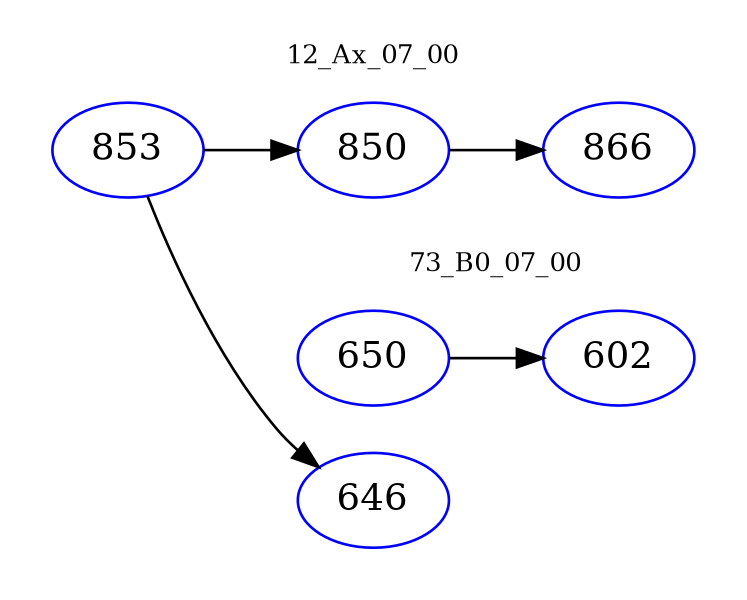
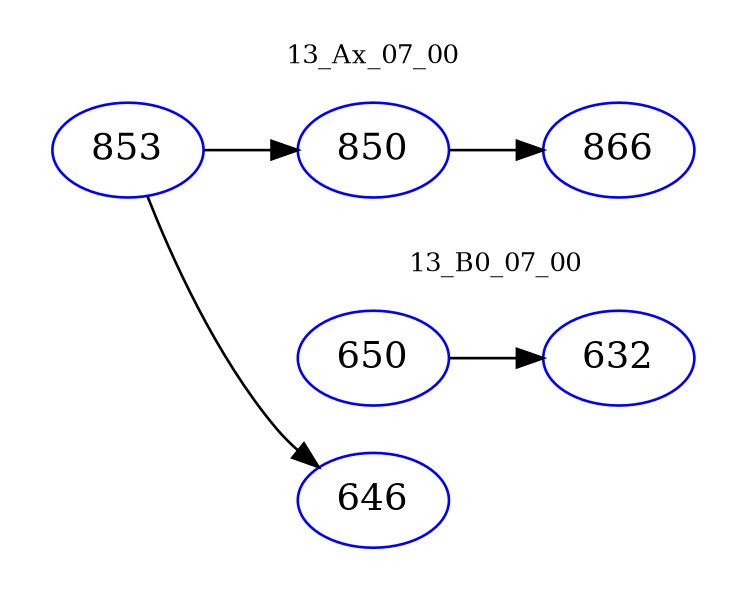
(373, 57) -> (373, 57)
(496, 265) -> (496, 265)
(619, 358) -> (619, 358)
